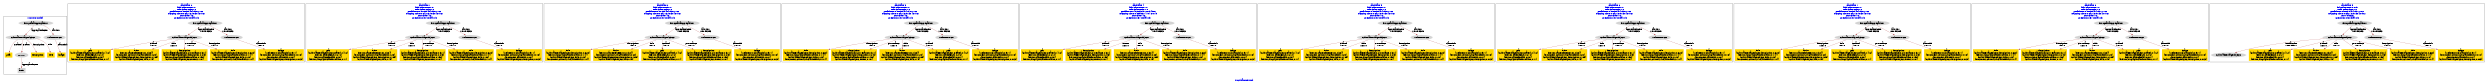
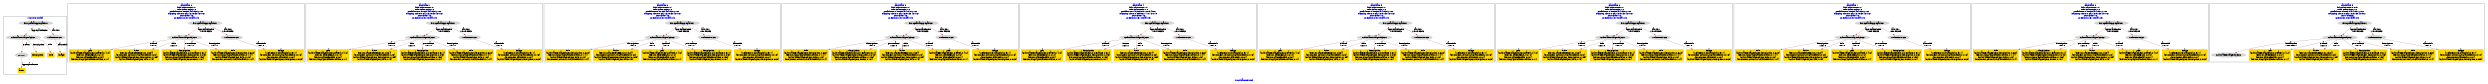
(9, 55) -> none
(22, 71) -> (22, 71)
